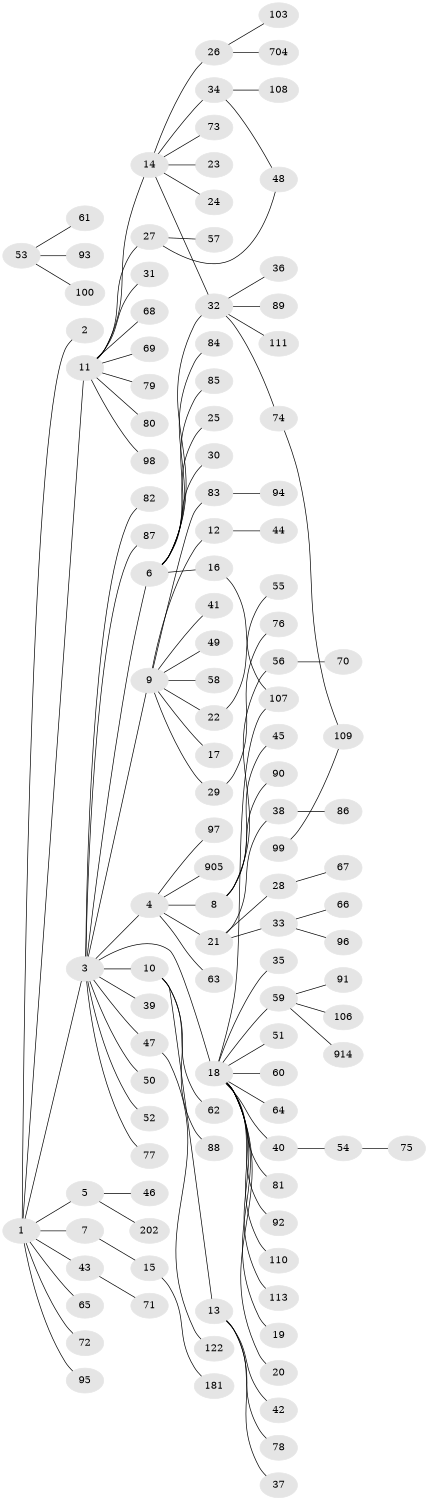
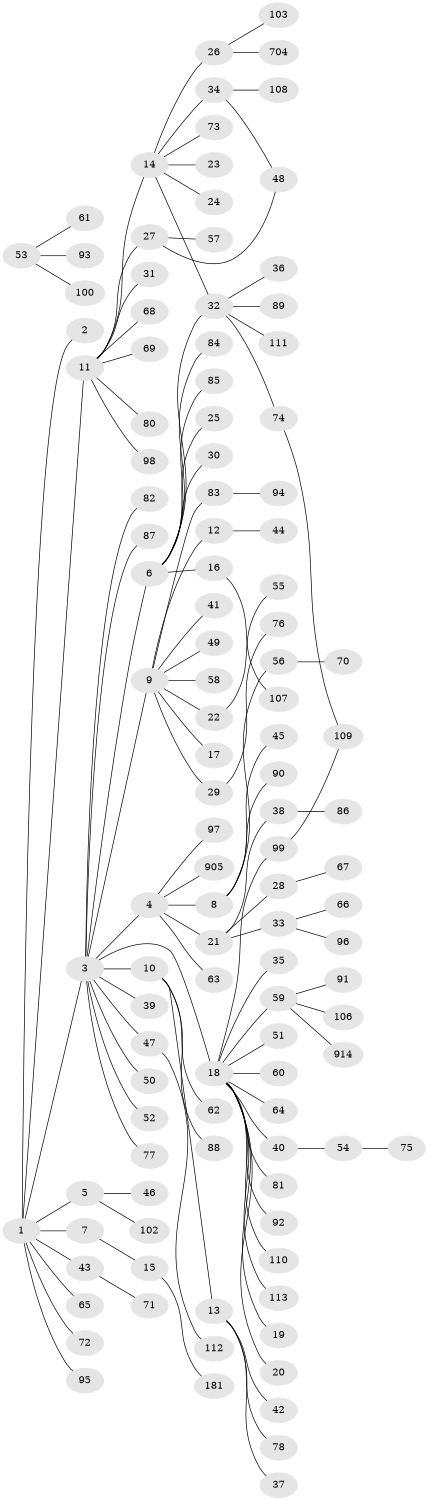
(150, 387) -> none
(240, 893) -> (240, 958)
(150, 1231) -> (150, 1231)
(214, 1349) -> (214, 1349)
